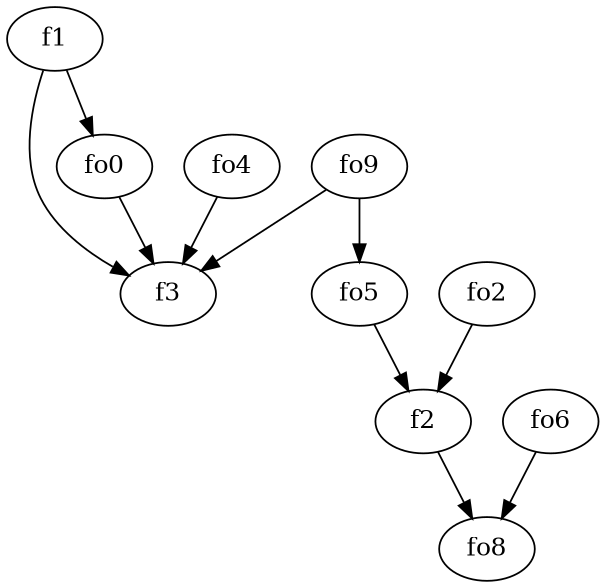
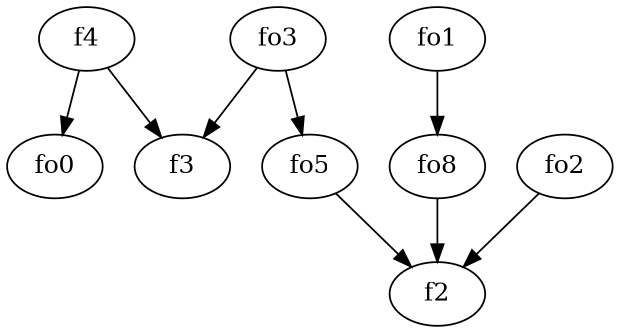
(55, 39) -> (87, 39)
(232, 166) -> none
(359, 166) -> (278, 39)
(132, 222) -> none
(551, 421) -> (437, 39)
(451, 477) -> (437, 222)
